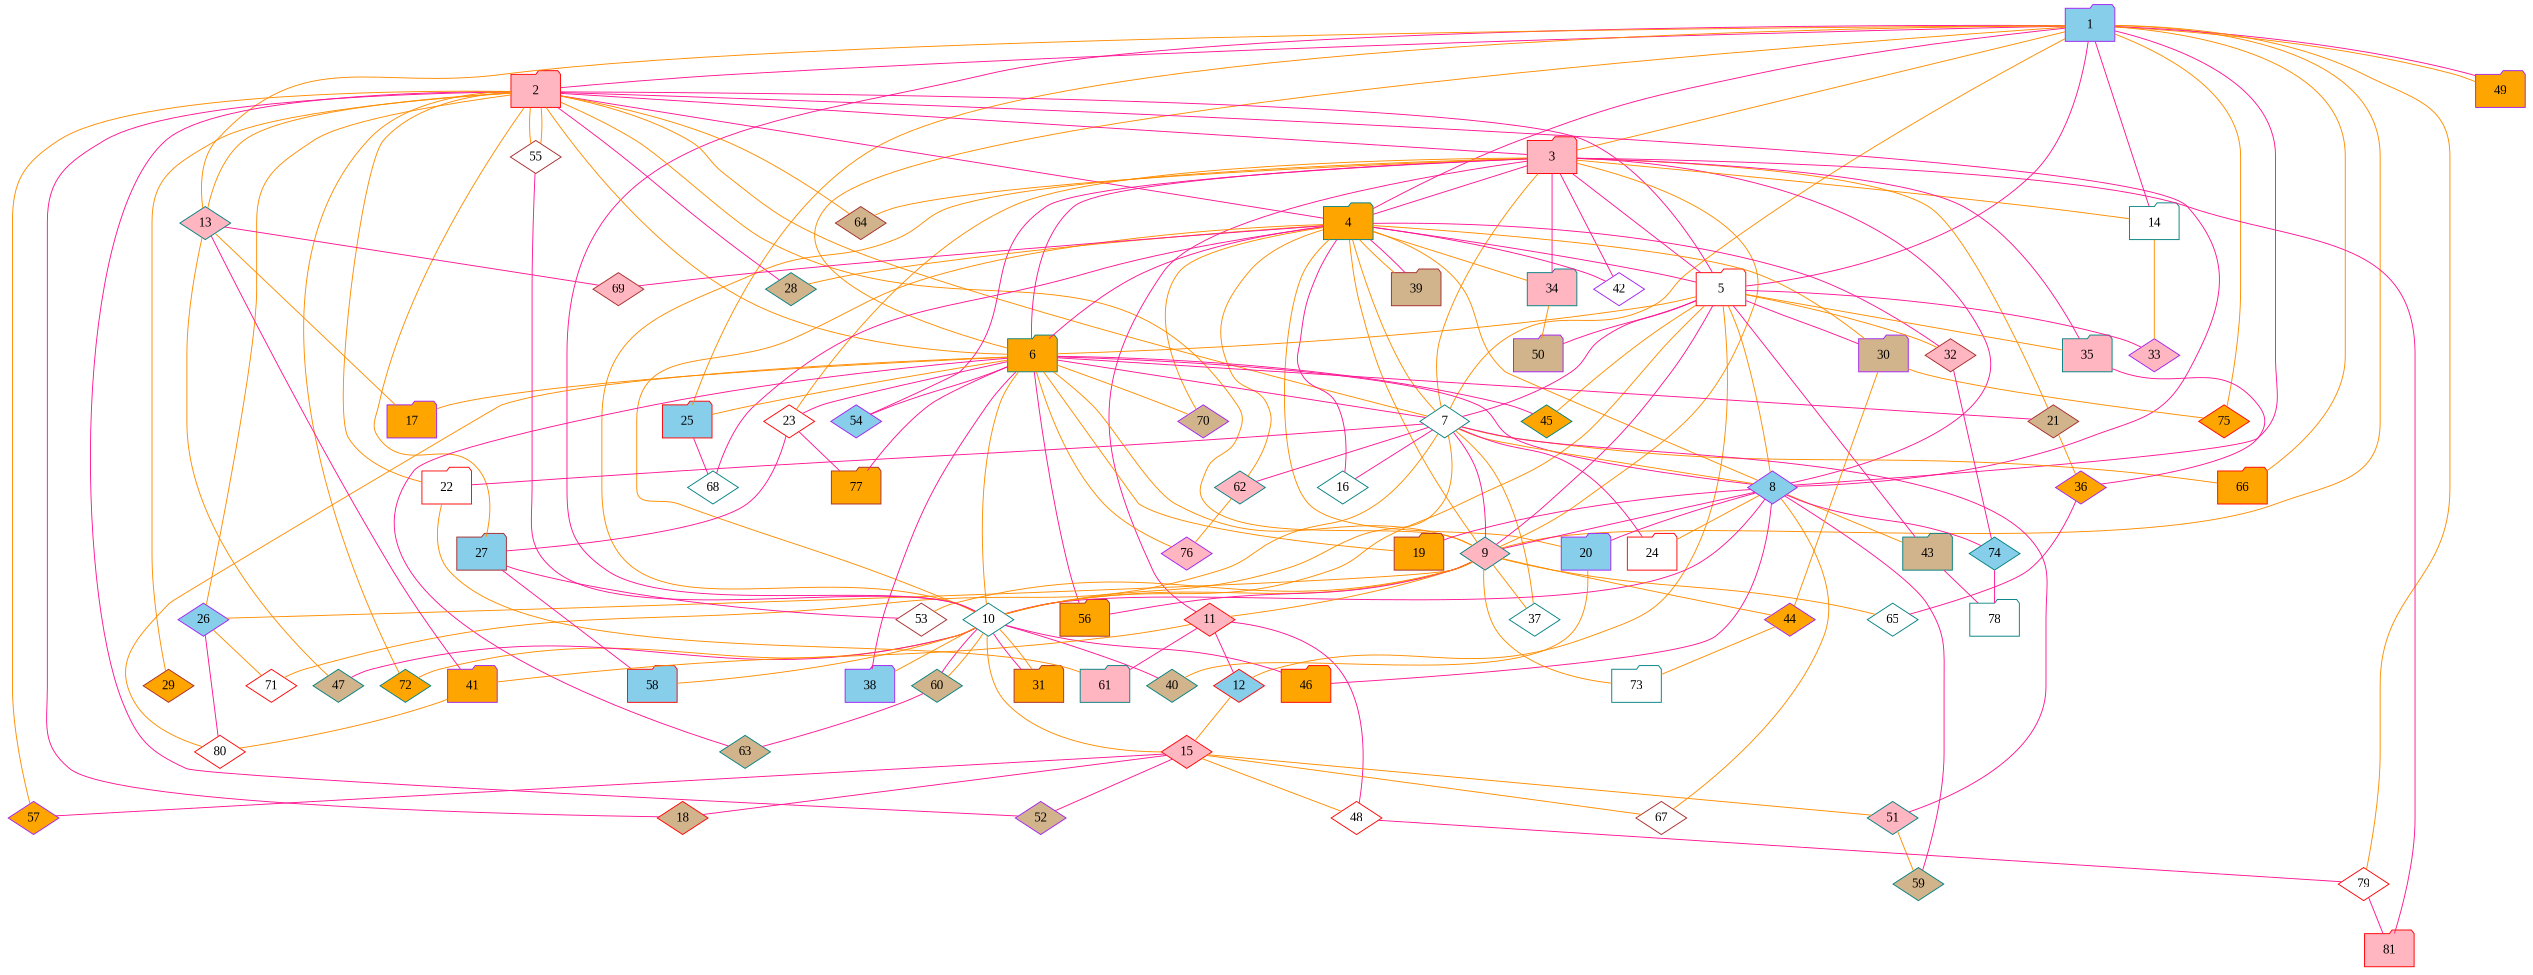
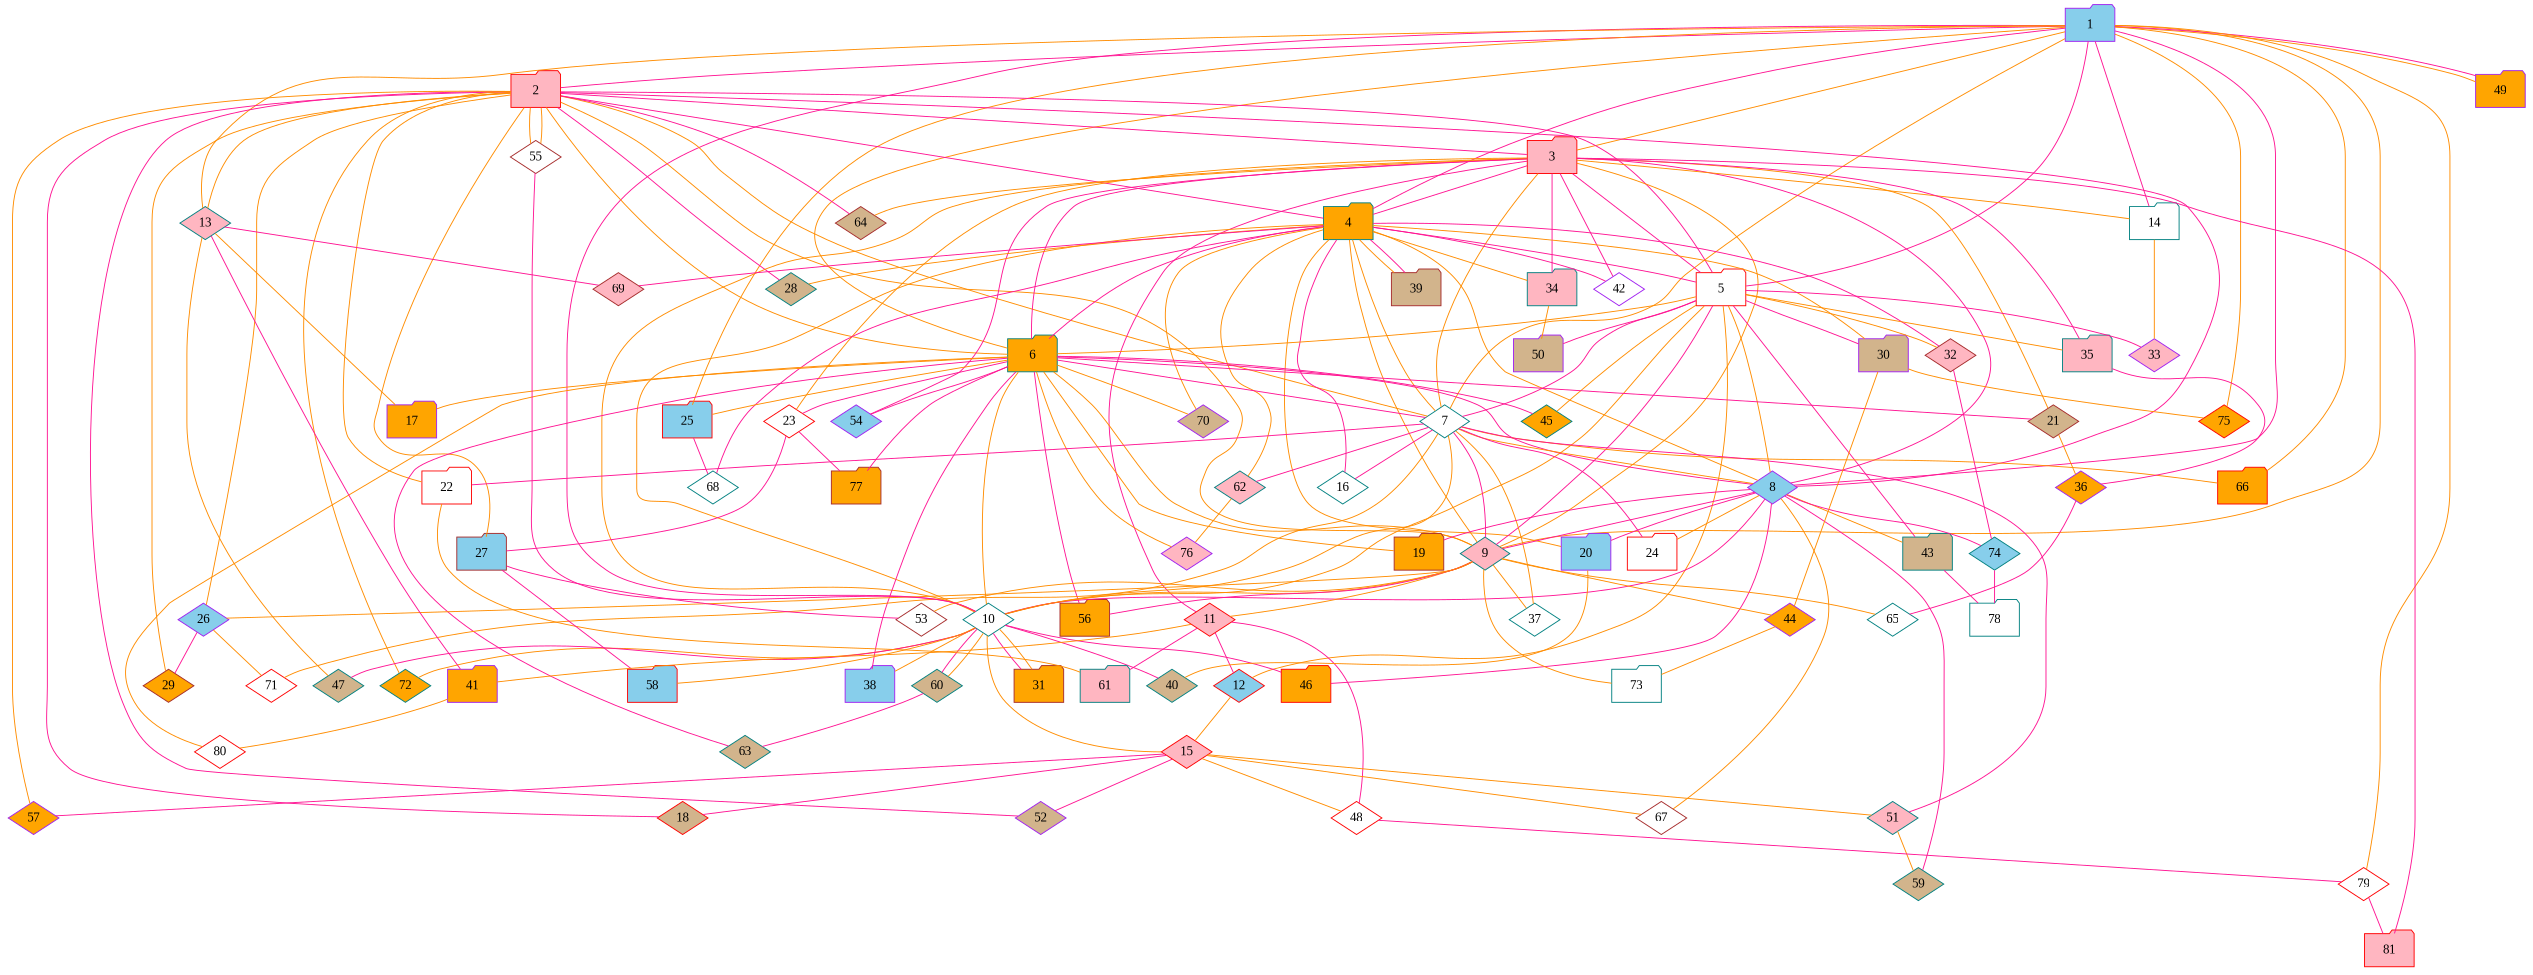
(713, 136) -> (713, 136)
(212, 686) -> (186, 653)
